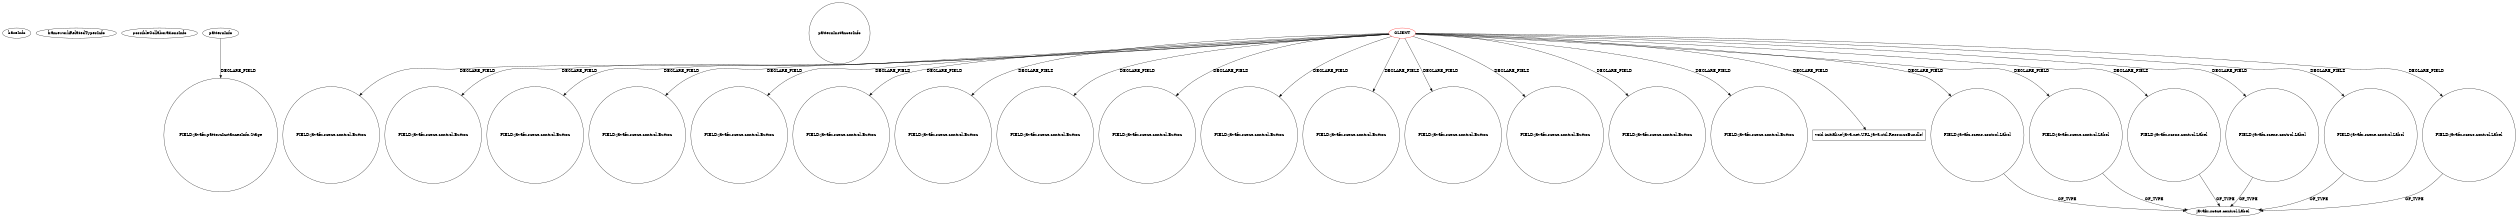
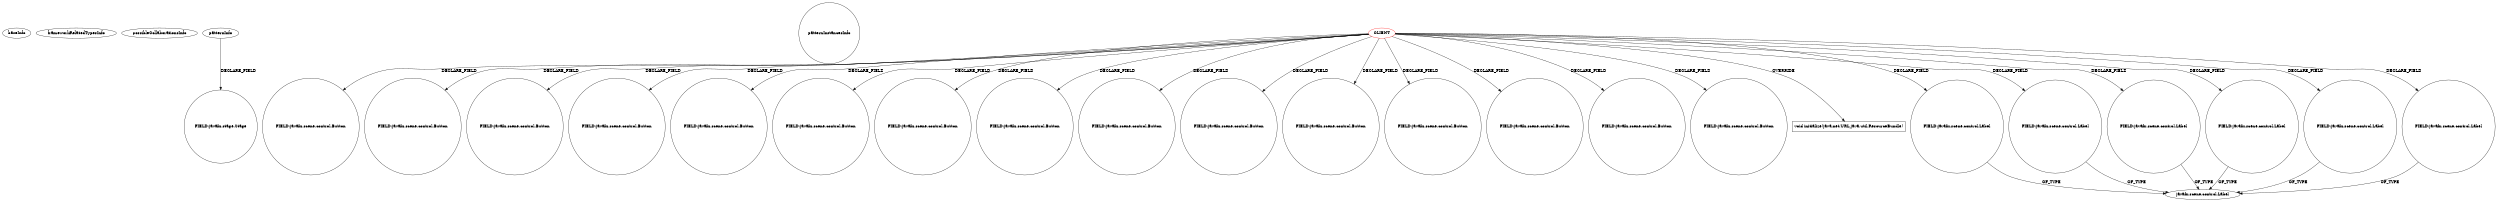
(1811, 71) -> (1784, 71)
(221, 135) -> (221, 127)
